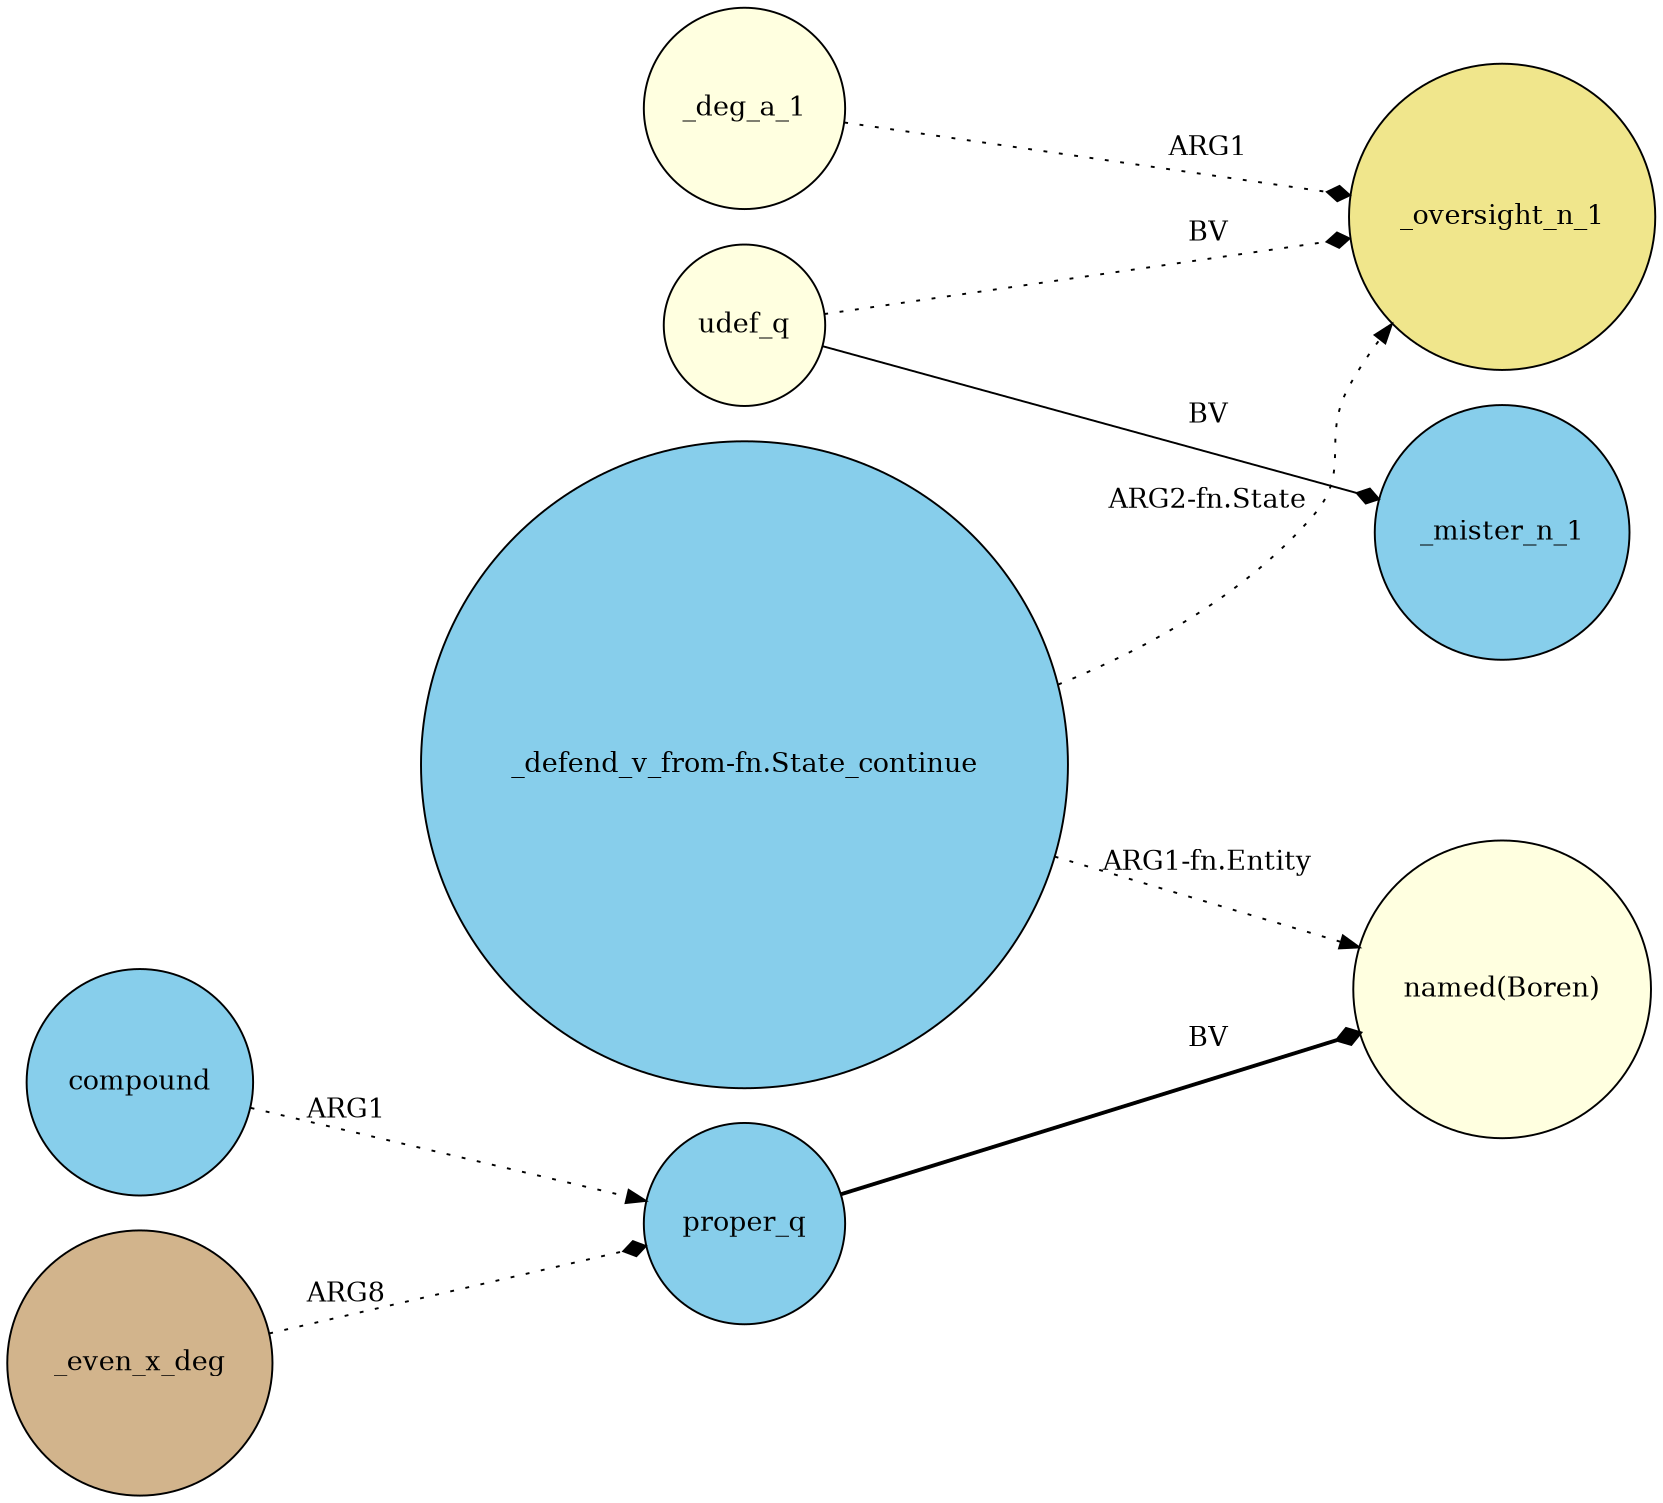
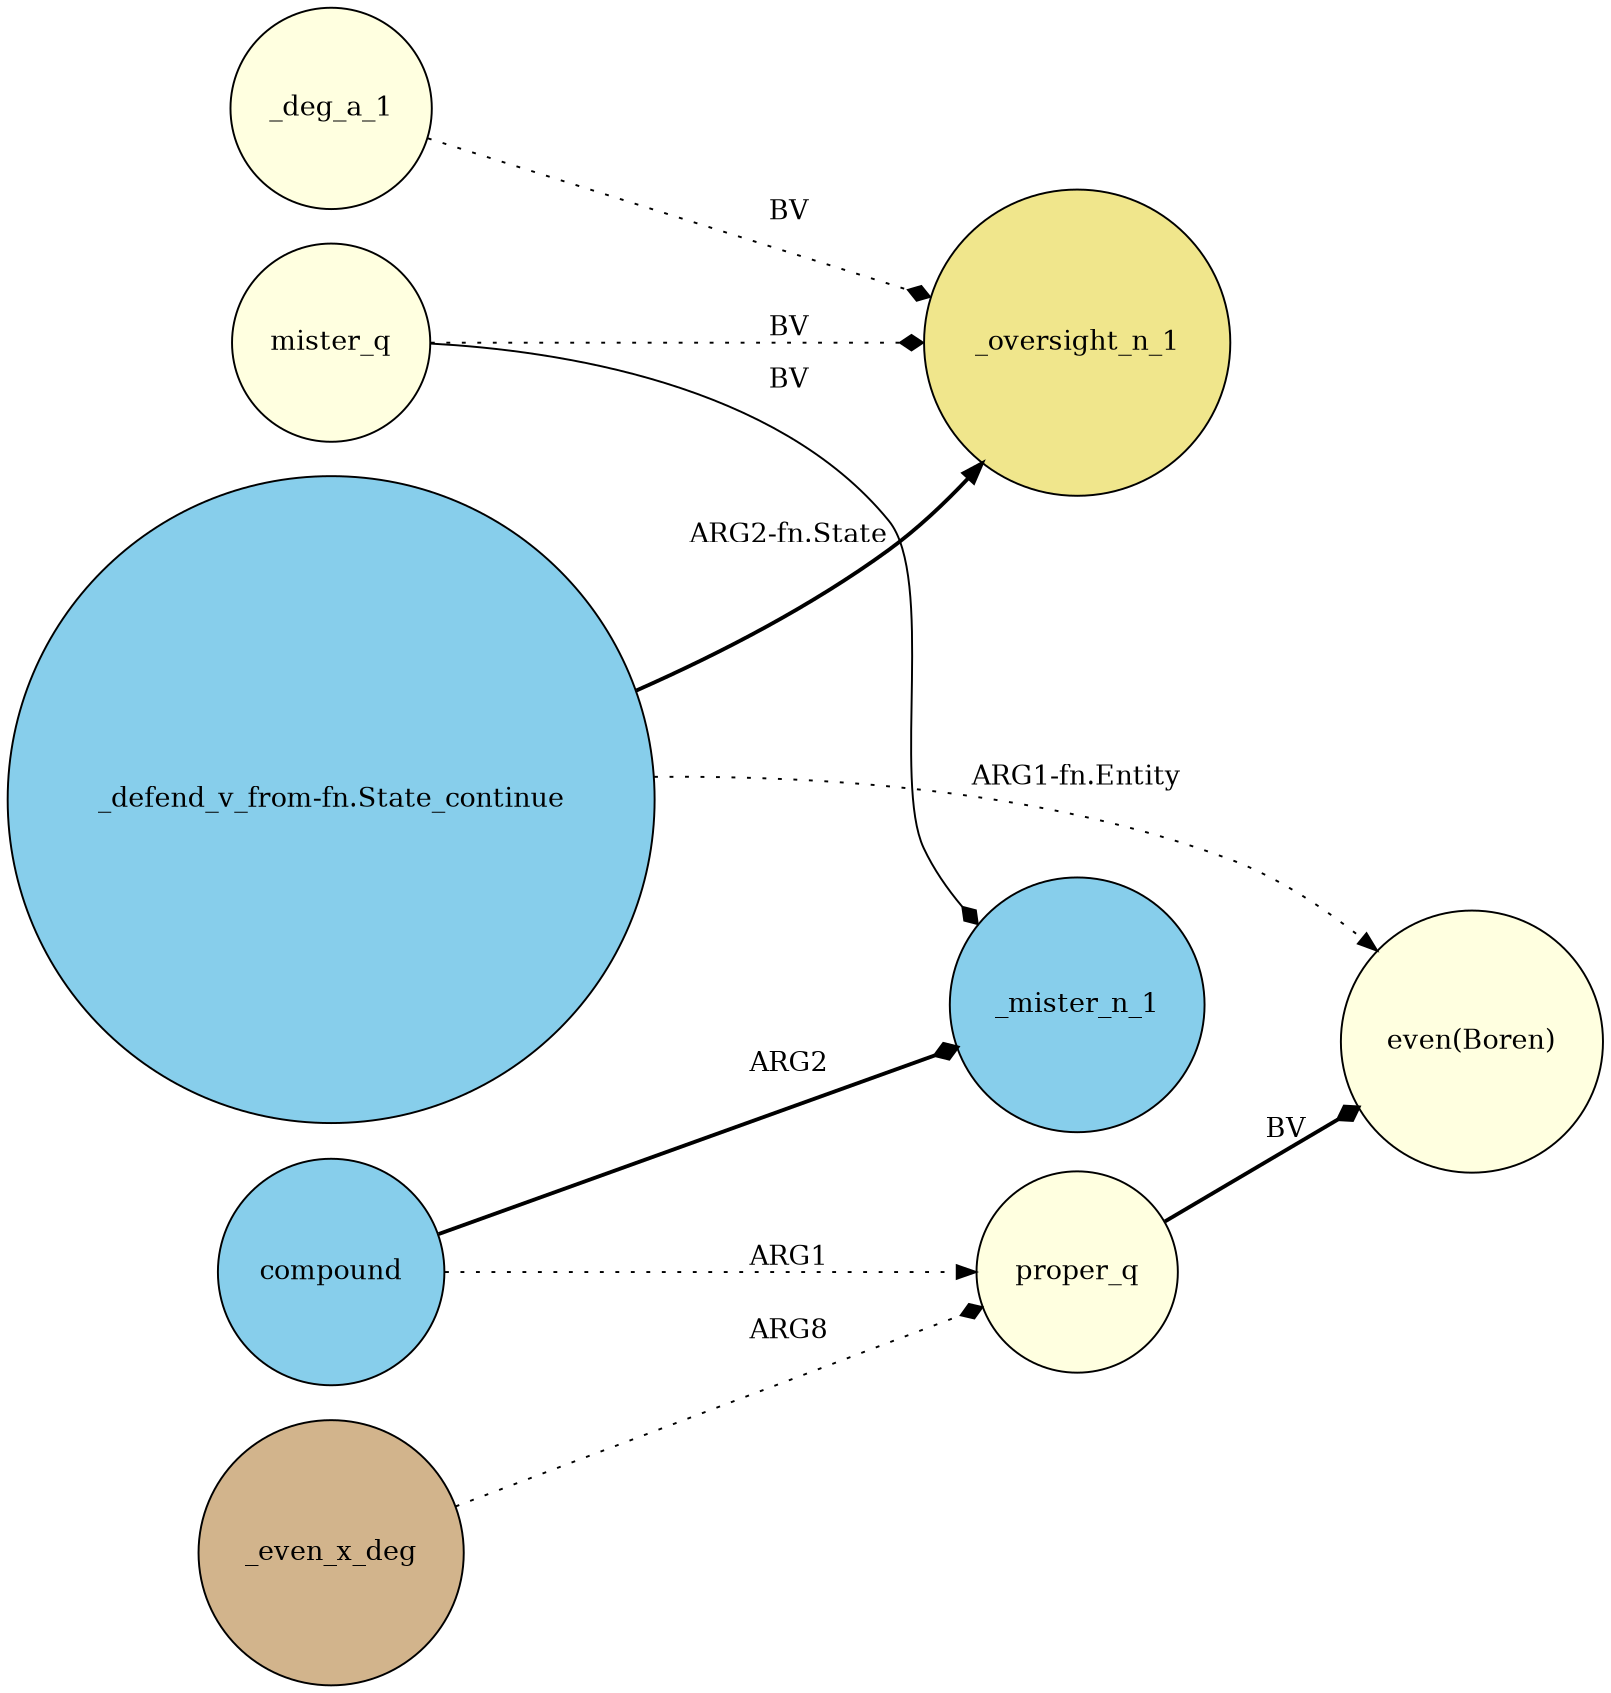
(1208, 148) -> (789, 212)
(744, 325) -> (331, 343)
(1272, 557) -> (813, 600)
(1502, 989) -> (1472, 1042)
none -> (687, 1145)
(744, 1224) -> (1077, 1272)
